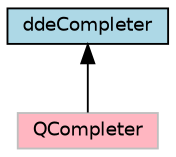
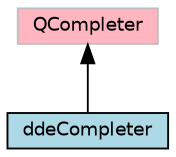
(88, 88) -> (88, 88)
